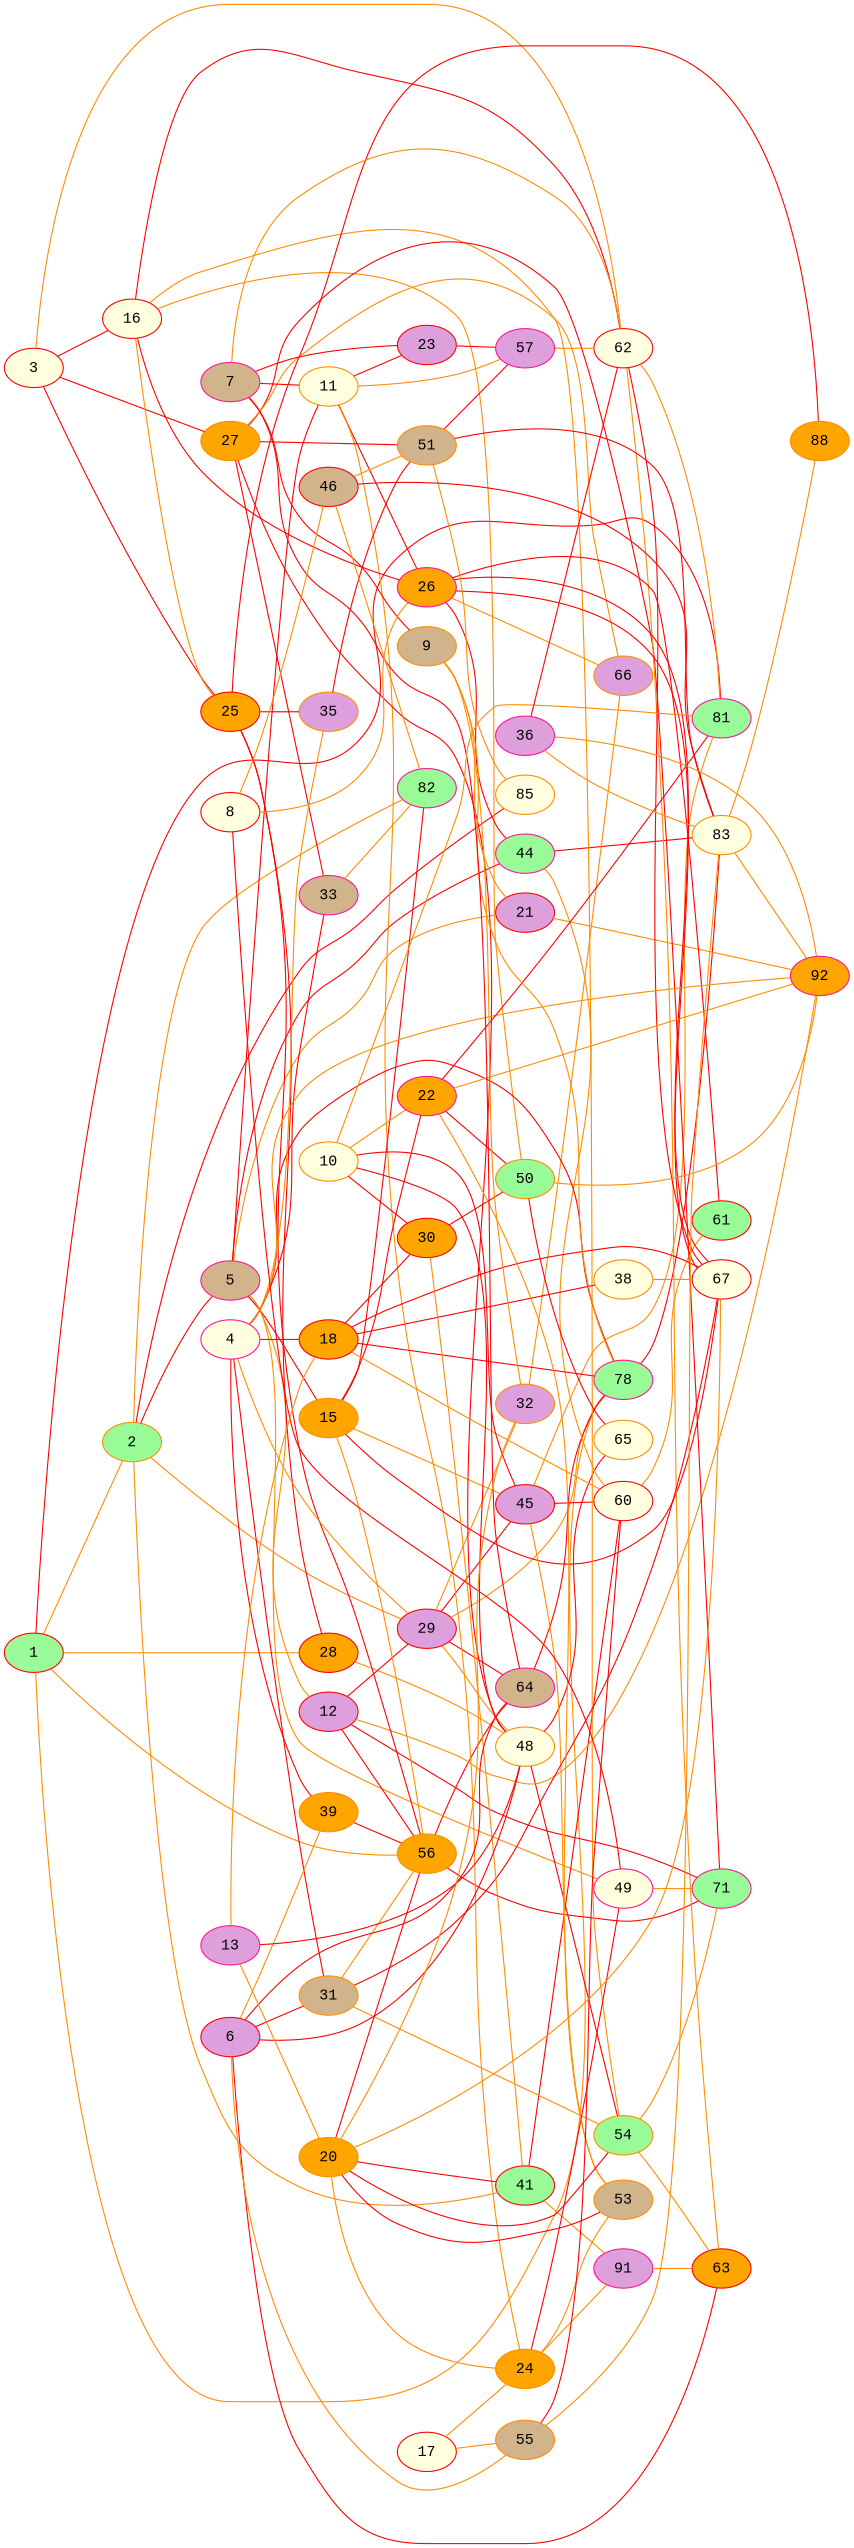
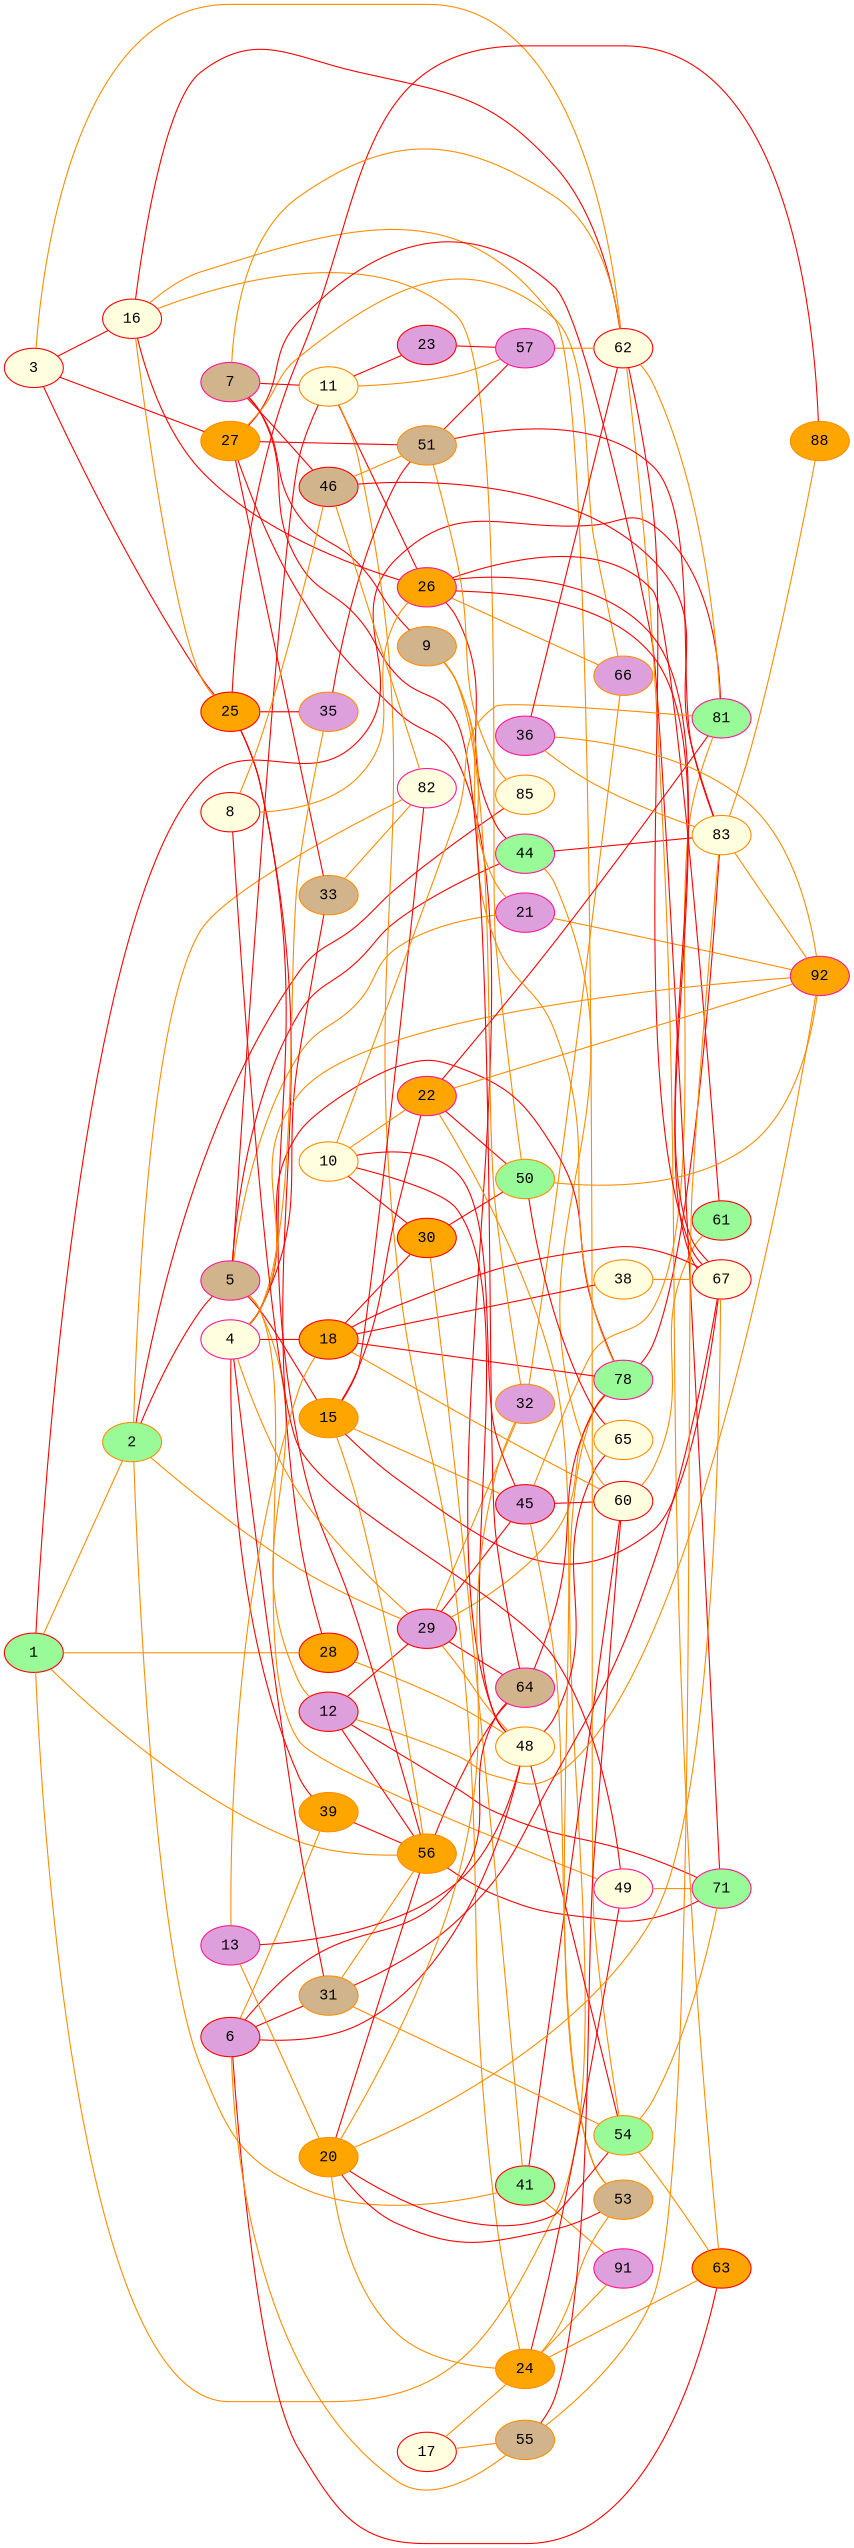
(325, 352) -> (280, 434)
(427, 788) -> (427, 788)
(329, 895) -> (329, 895)
(525, 913) -> (525, 913)
(426, 2172) -> none
(673, 2268) -> (623, 2319)
